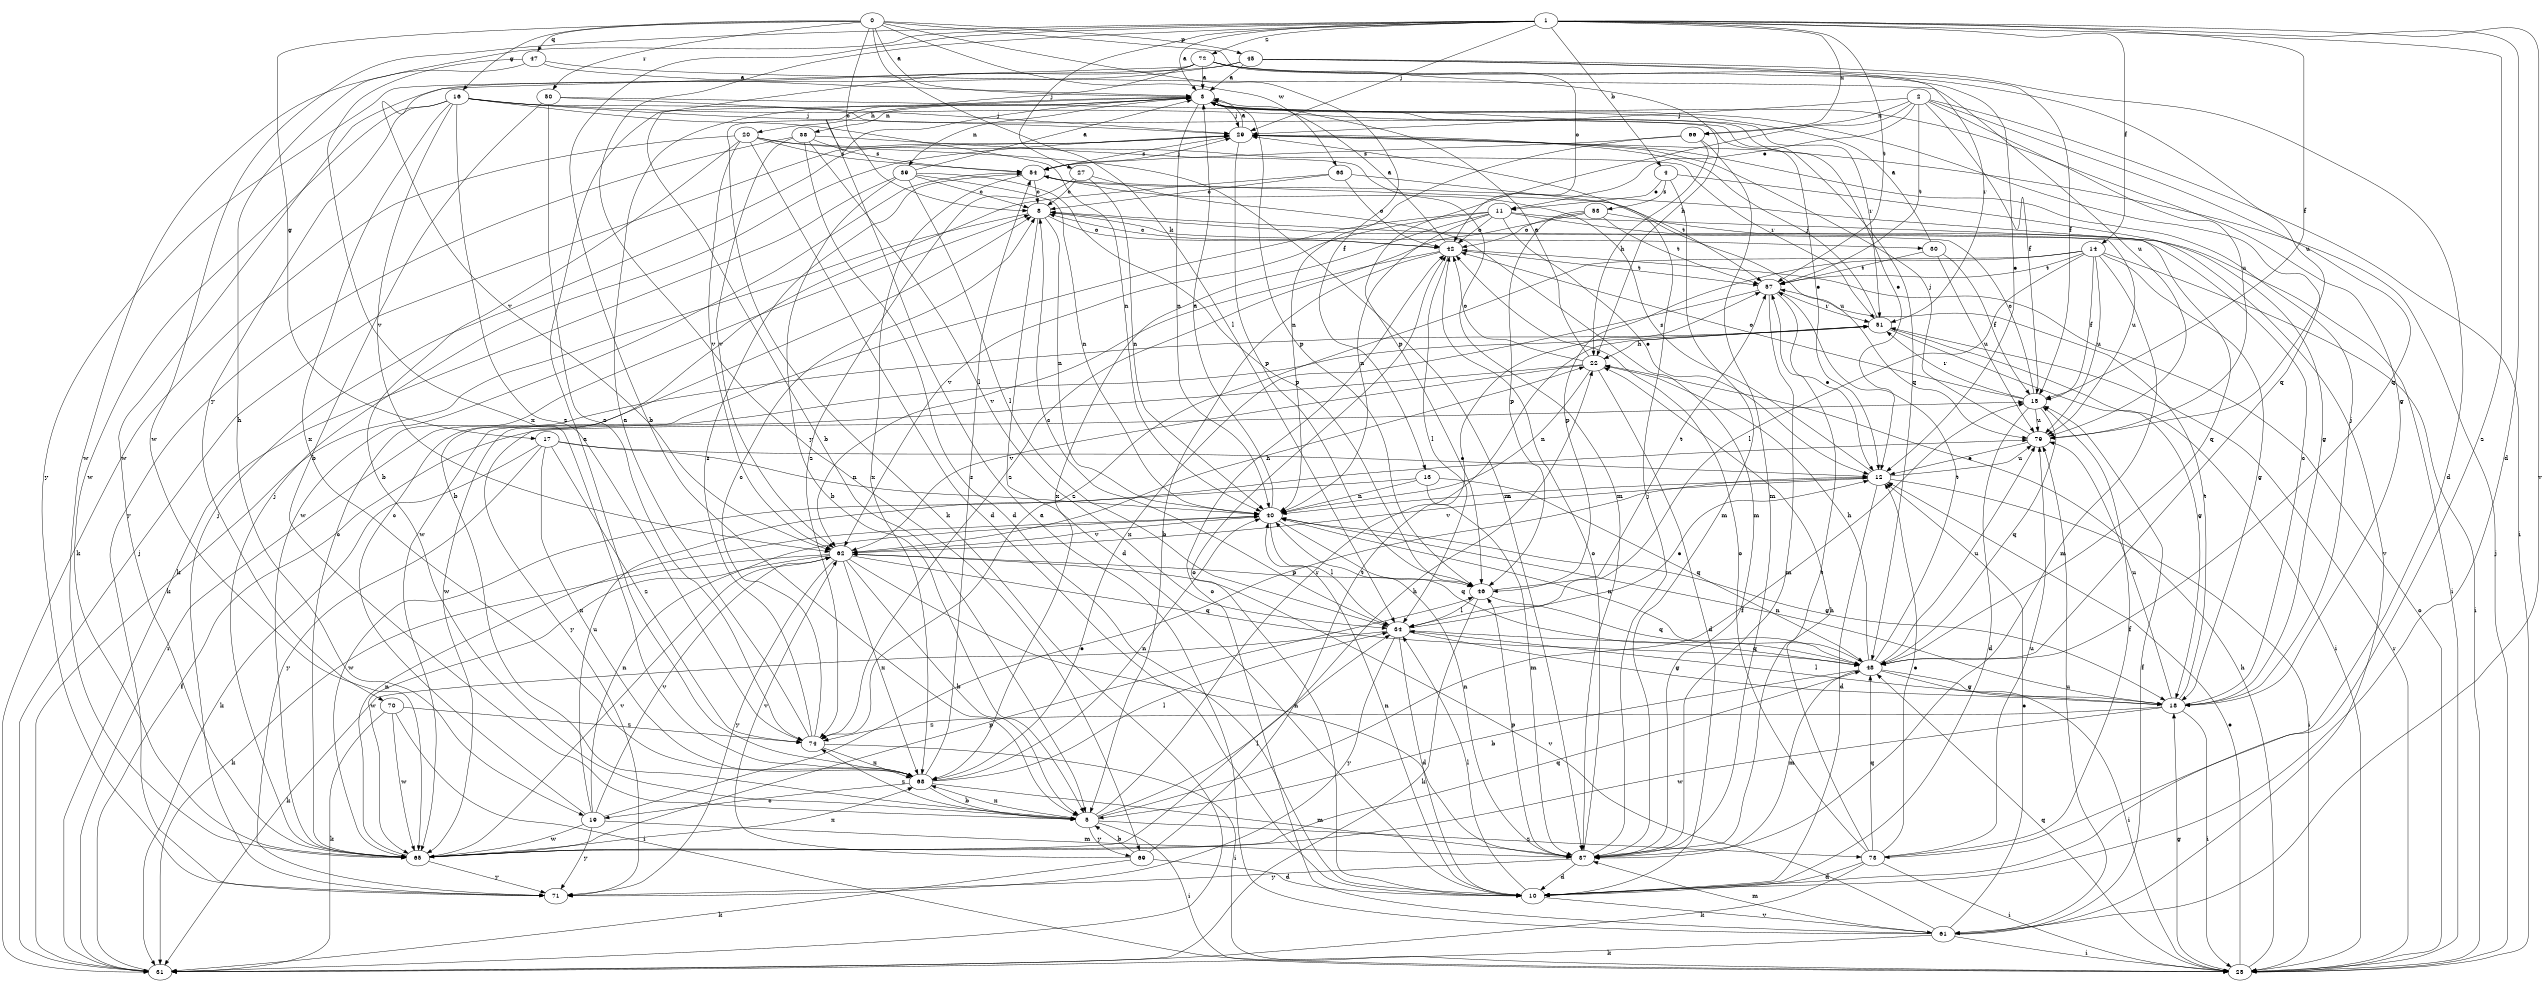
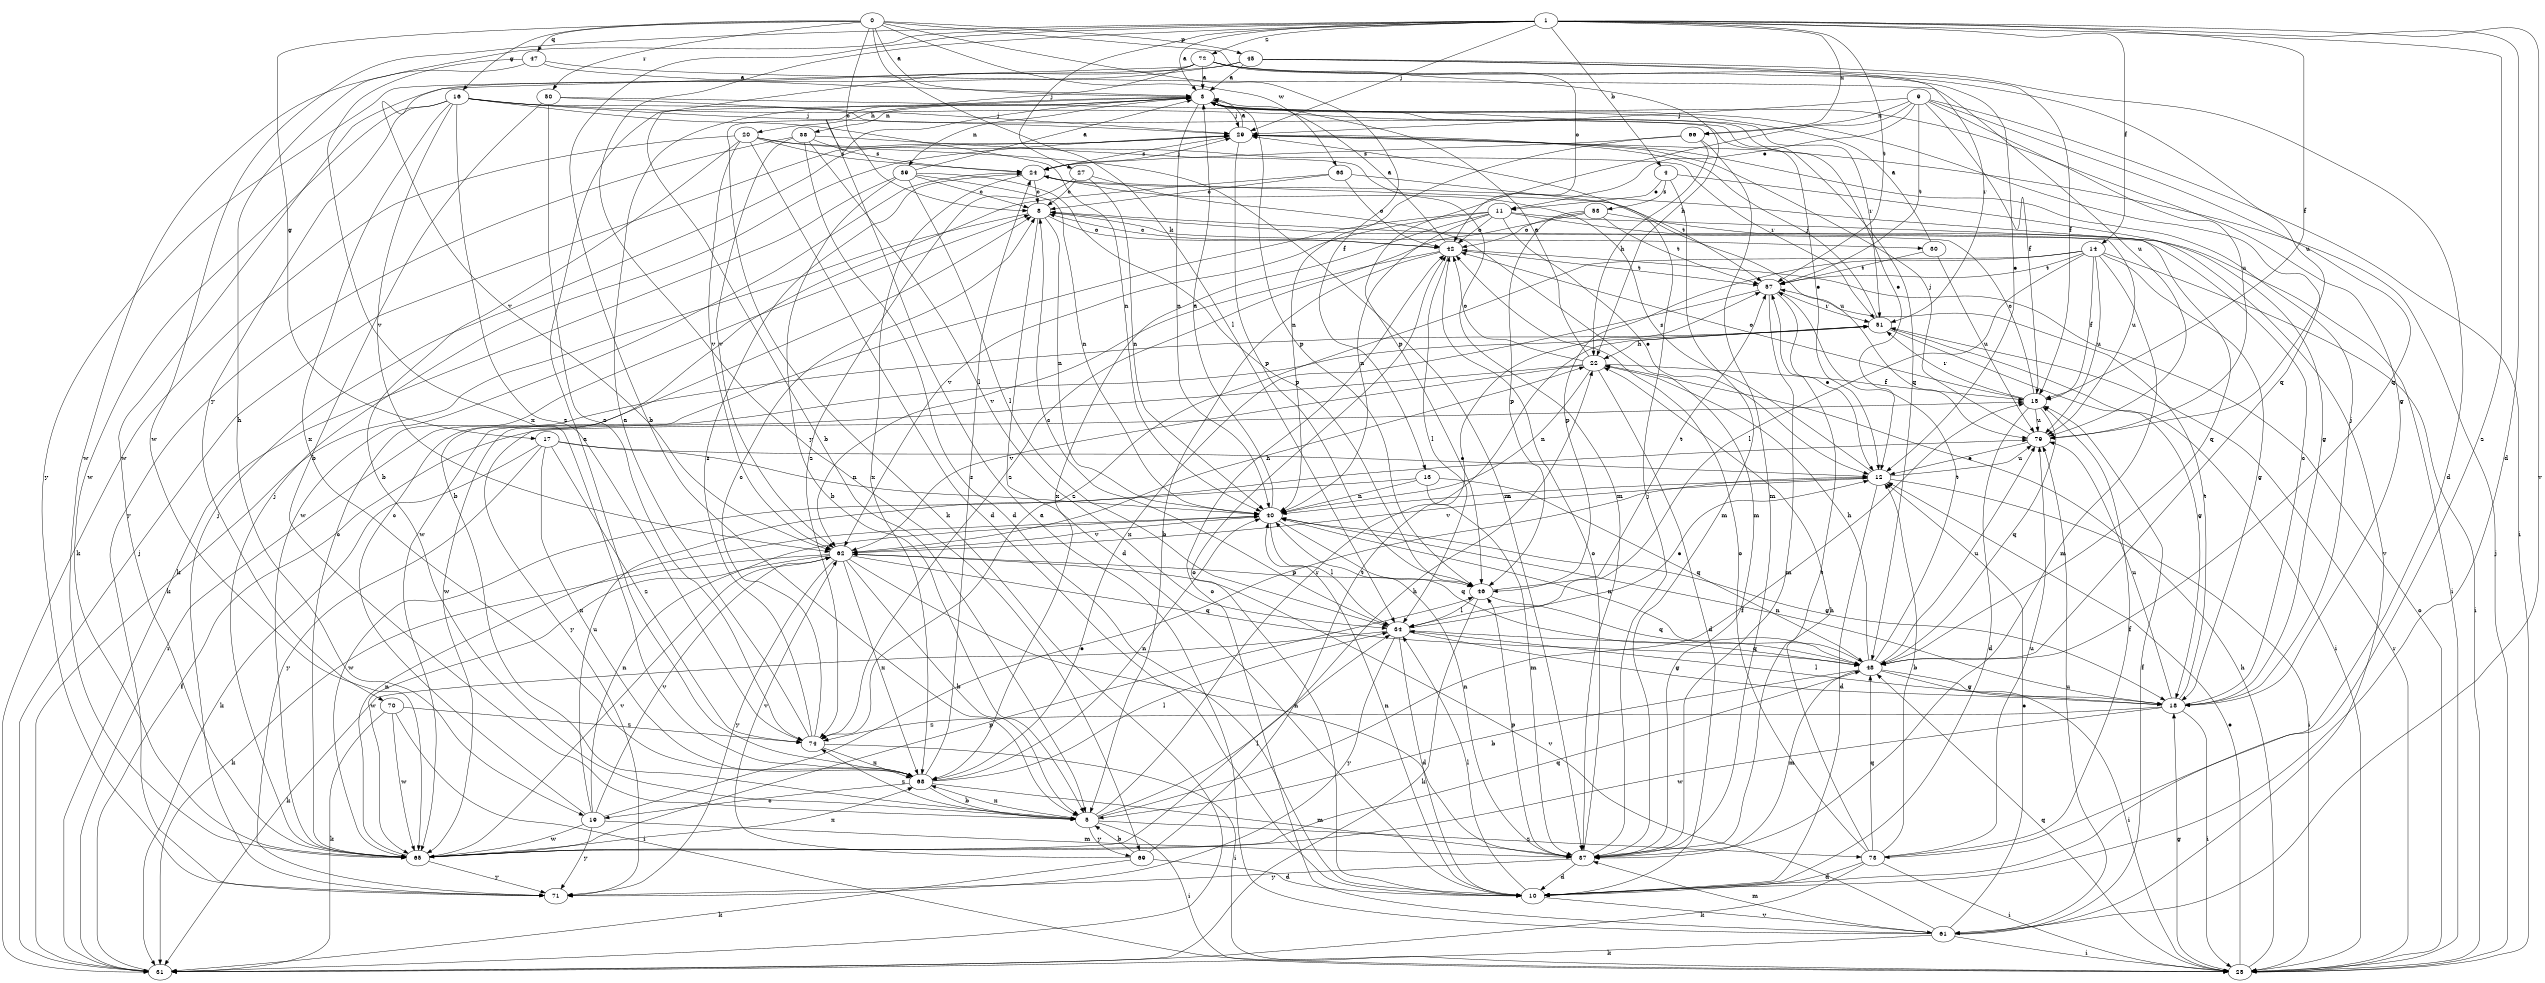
(1919, 97) -> (1919, 97)
(1033, 173) -> (1033, 173)
(1989, 319) -> (1823, 378)
(1916, 668) -> (1916, 668)
